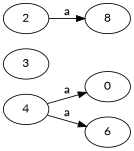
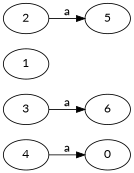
(108, 19) -> (108, 19)
none -> (26, 64)
(63, 120) -> (63, 109)
